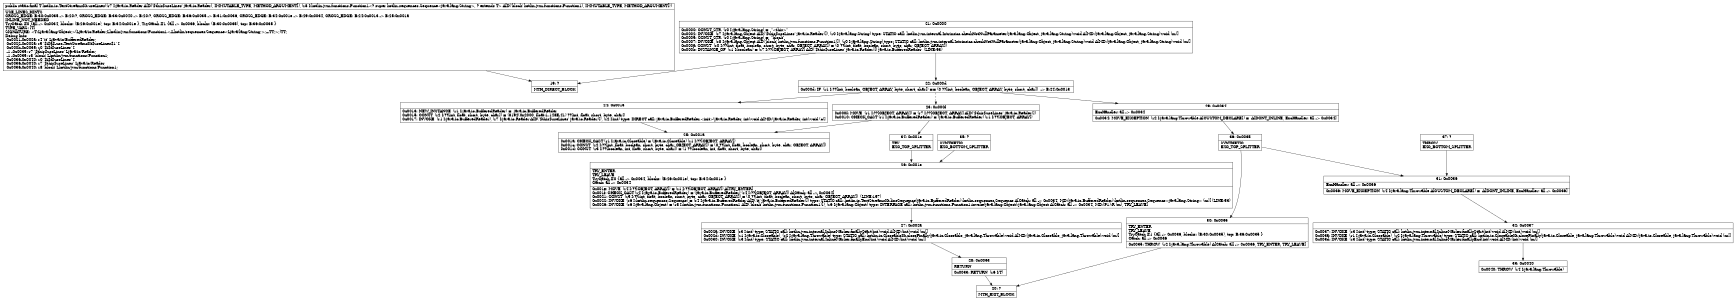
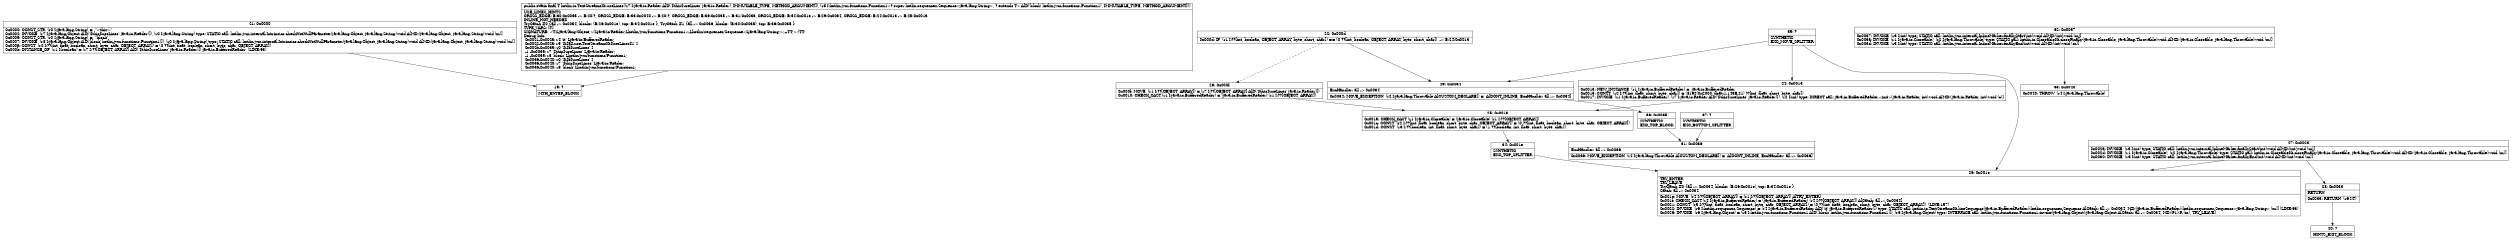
none -> (1639, 61)
(936, 65) -> none
(555, 90) -> (559, 94)
(801, 98) -> (1792, 61)
(924, 126) -> (1505, 135)
(896, 143) -> (1505, 151)
(1430, 143) -> (1694, 121)
(964, 147) -> (1792, 42)
(1240, 147) -> (1657, 125)
(1483, 208) -> none
(911, 214) -> (2189, 165)
(1217, 233) -> none
(996, 295) -> (2333, 235)
